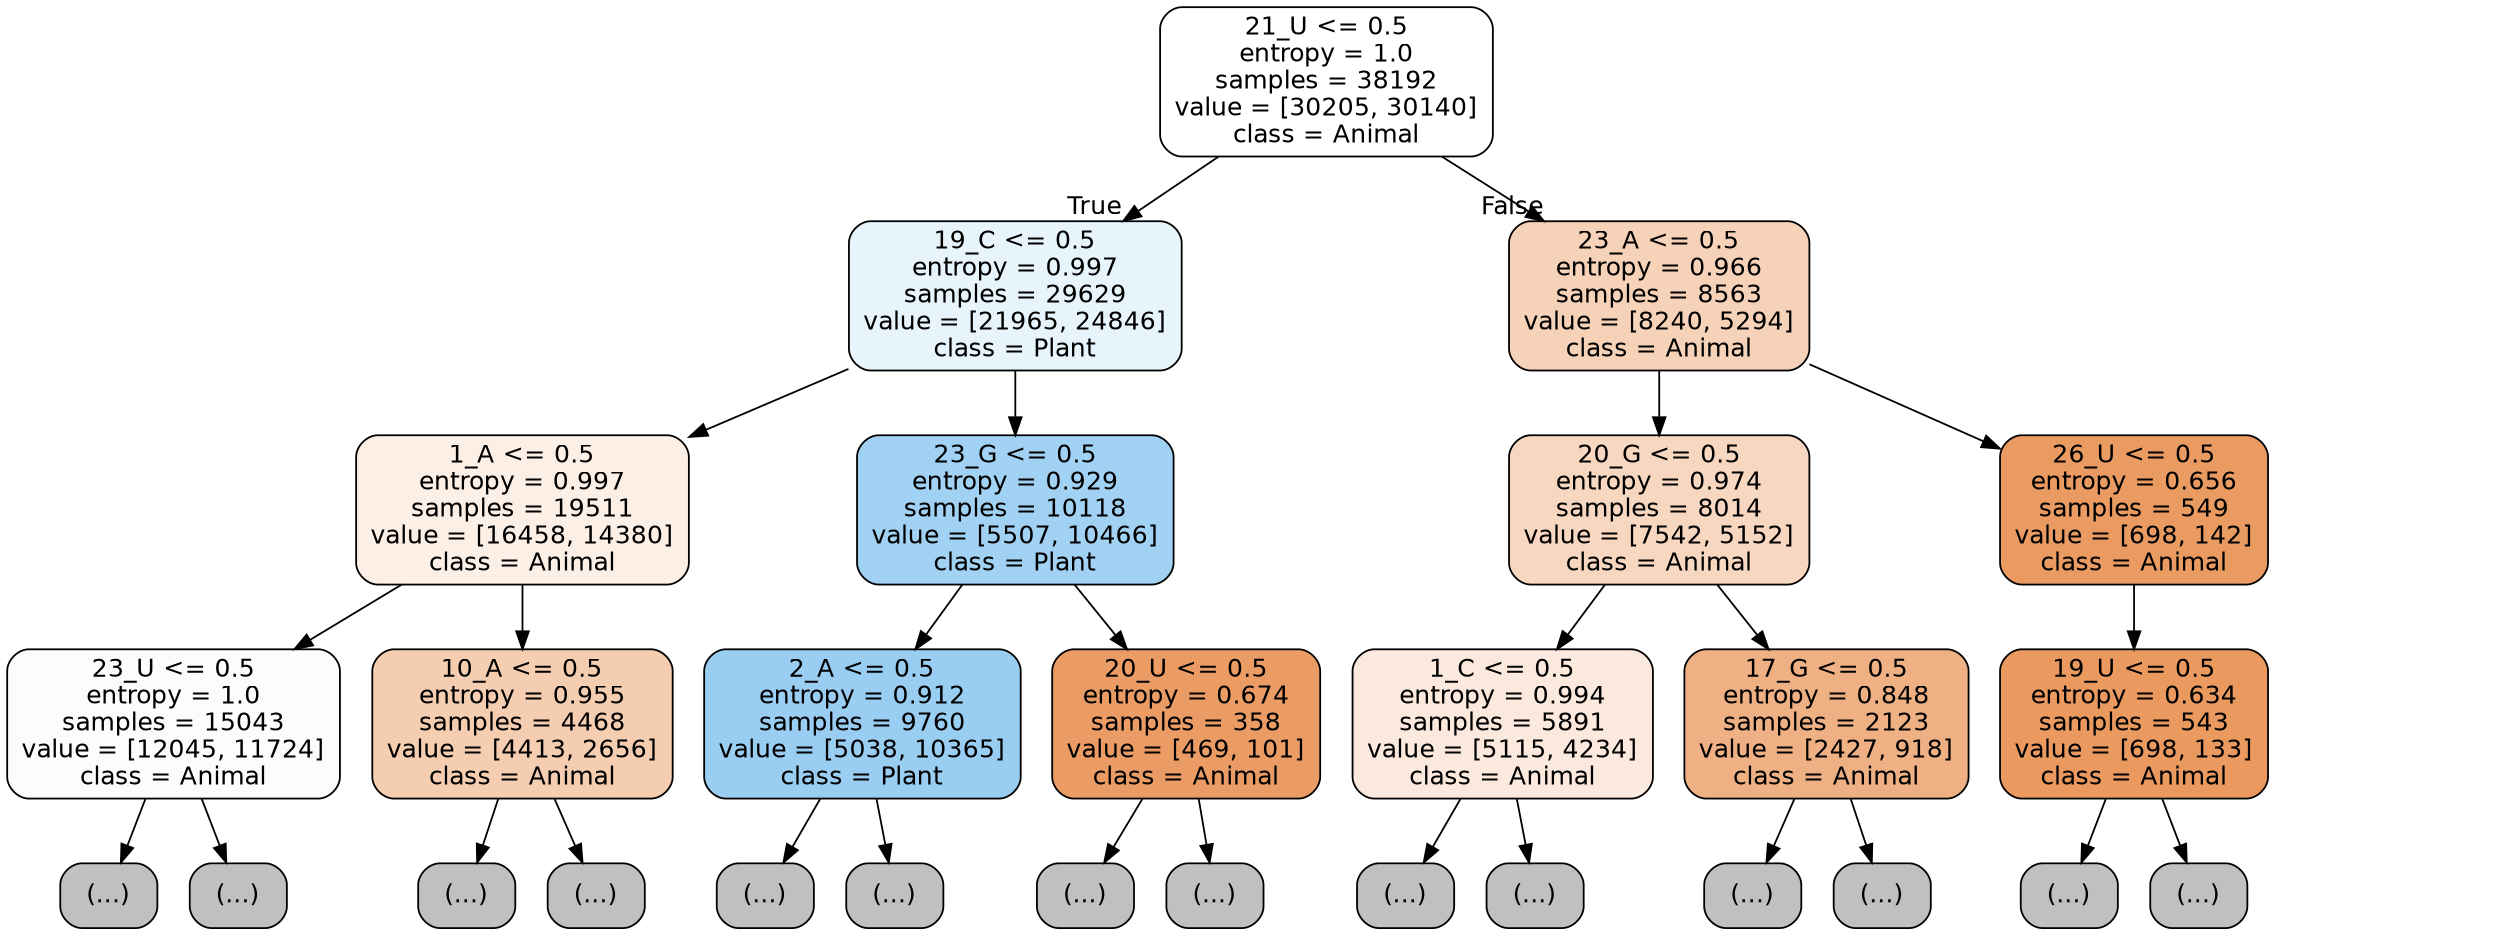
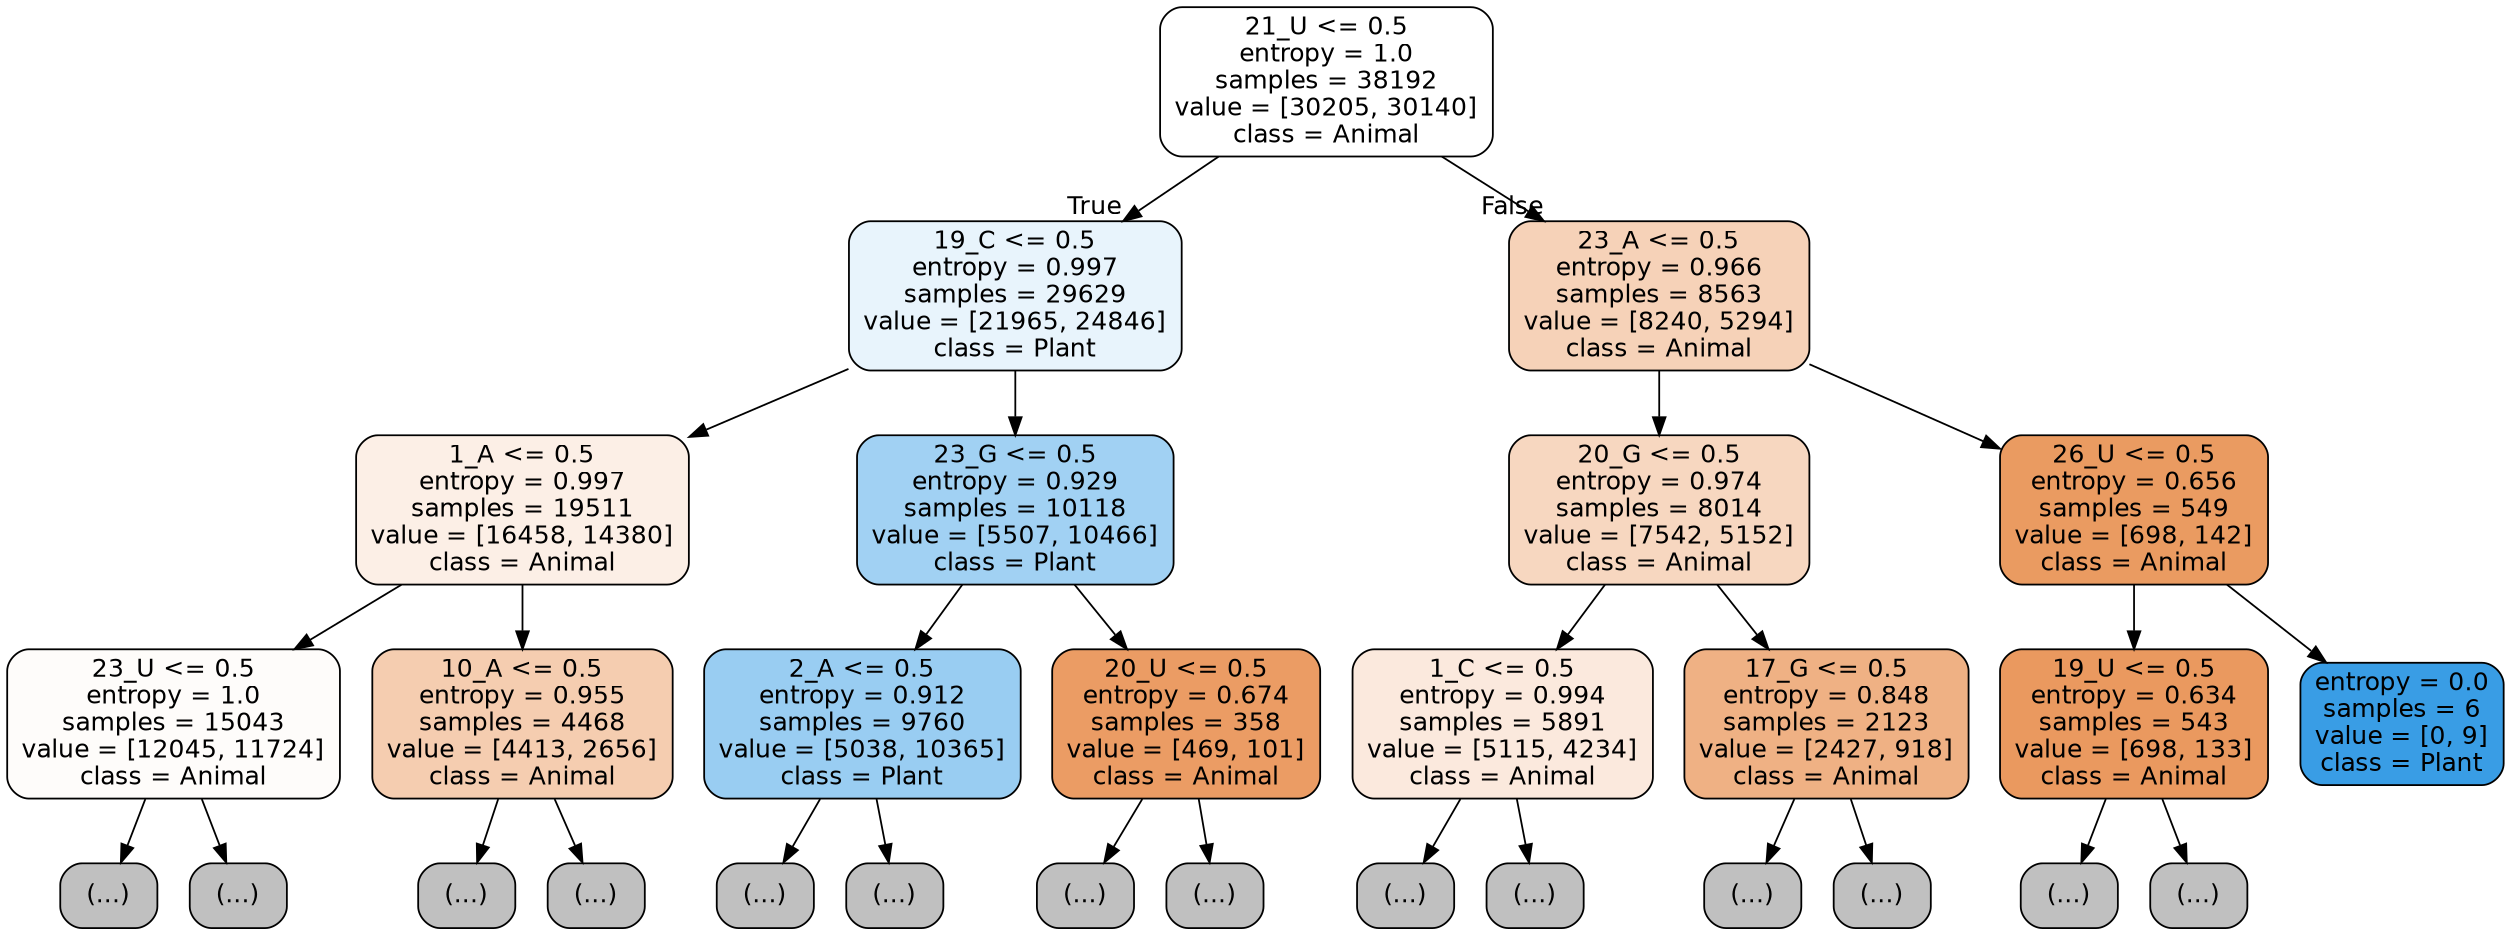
none -> (2402, 724)
